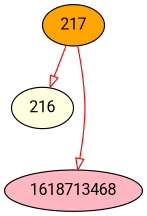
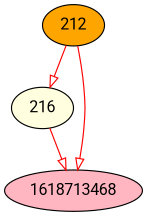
(74, 25) -> (74, 25)
none -> (56, 144)
